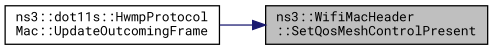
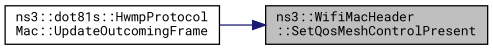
(112, 25) -> (112, 25)
